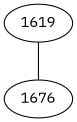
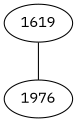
(38, 99) -> (38, 99)
